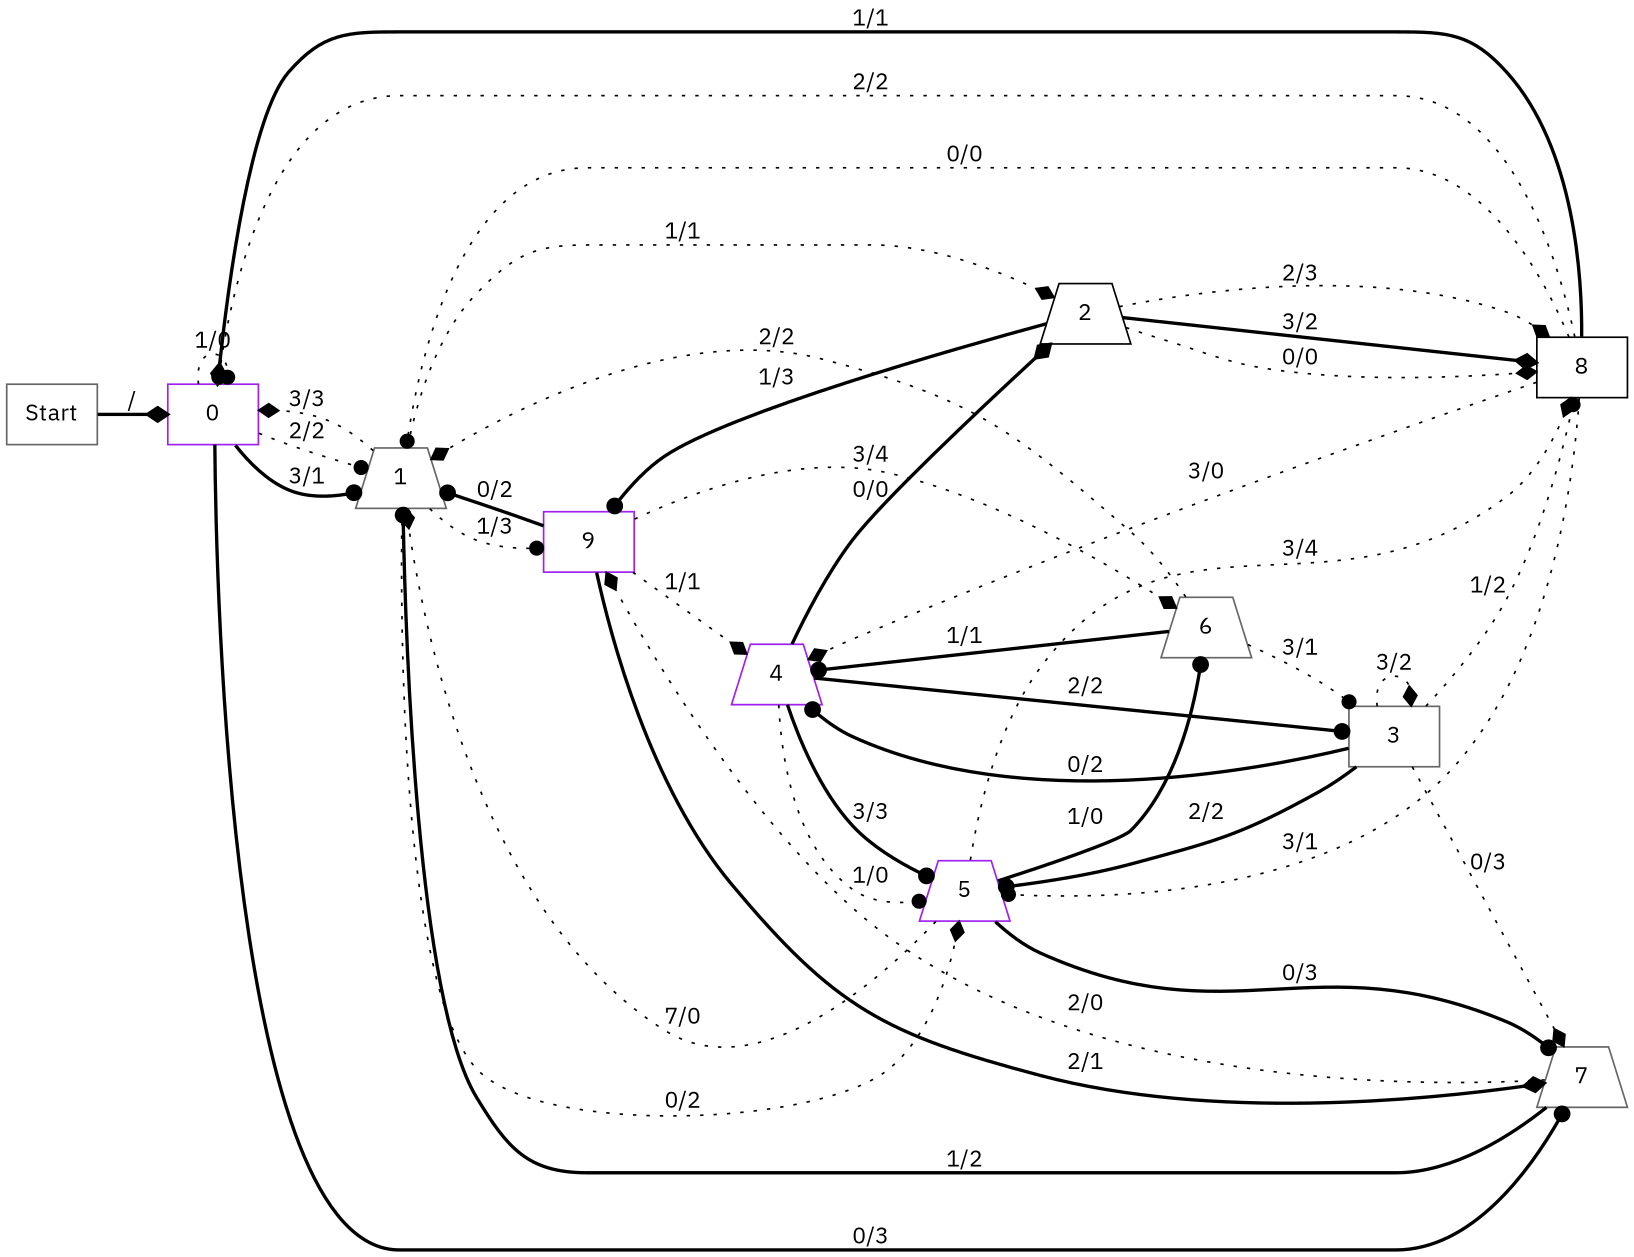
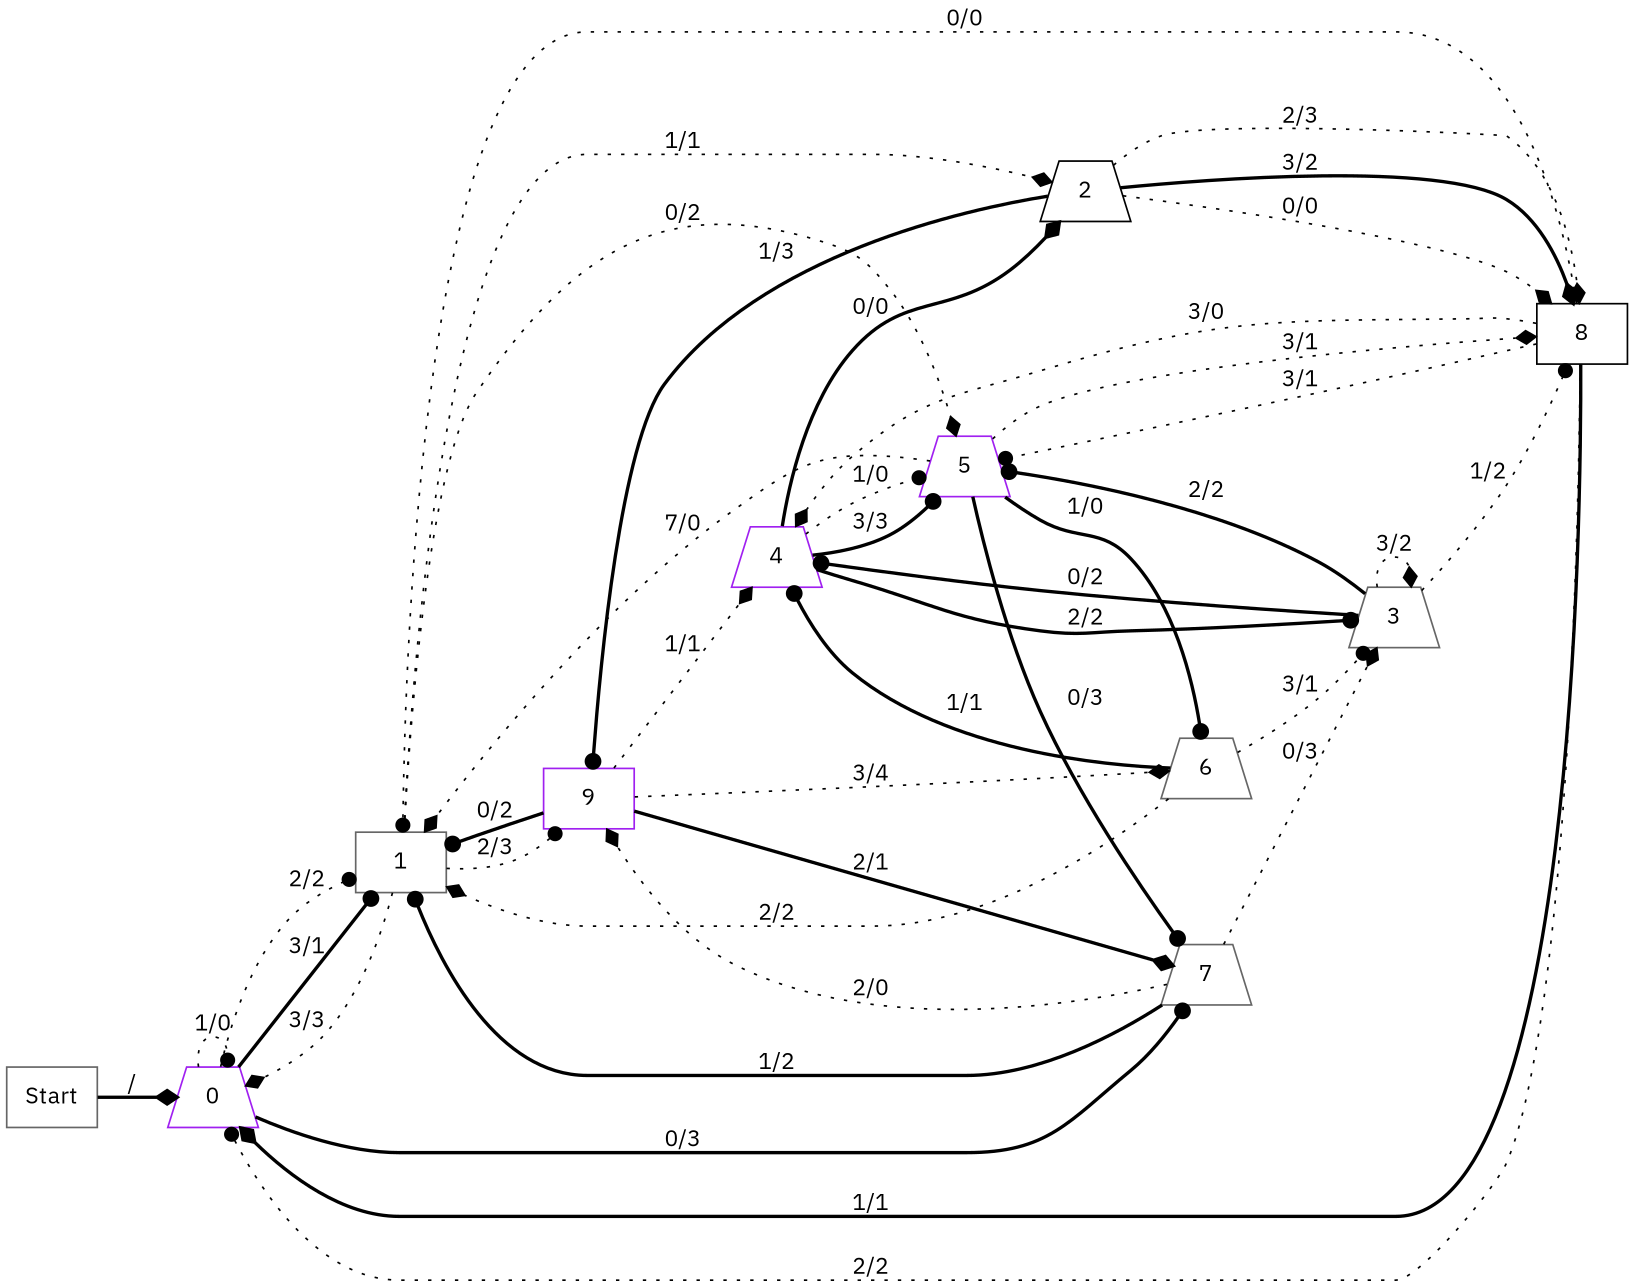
(213, 414) -> (213, 1097)
(401, 478) -> (401, 862)
(495, 528) -> (495, 848)
(1300, 549) -> (1300, 343)
(1394, 737) -> (1394, 617)
(1483, 898) -> (1296, 805)
